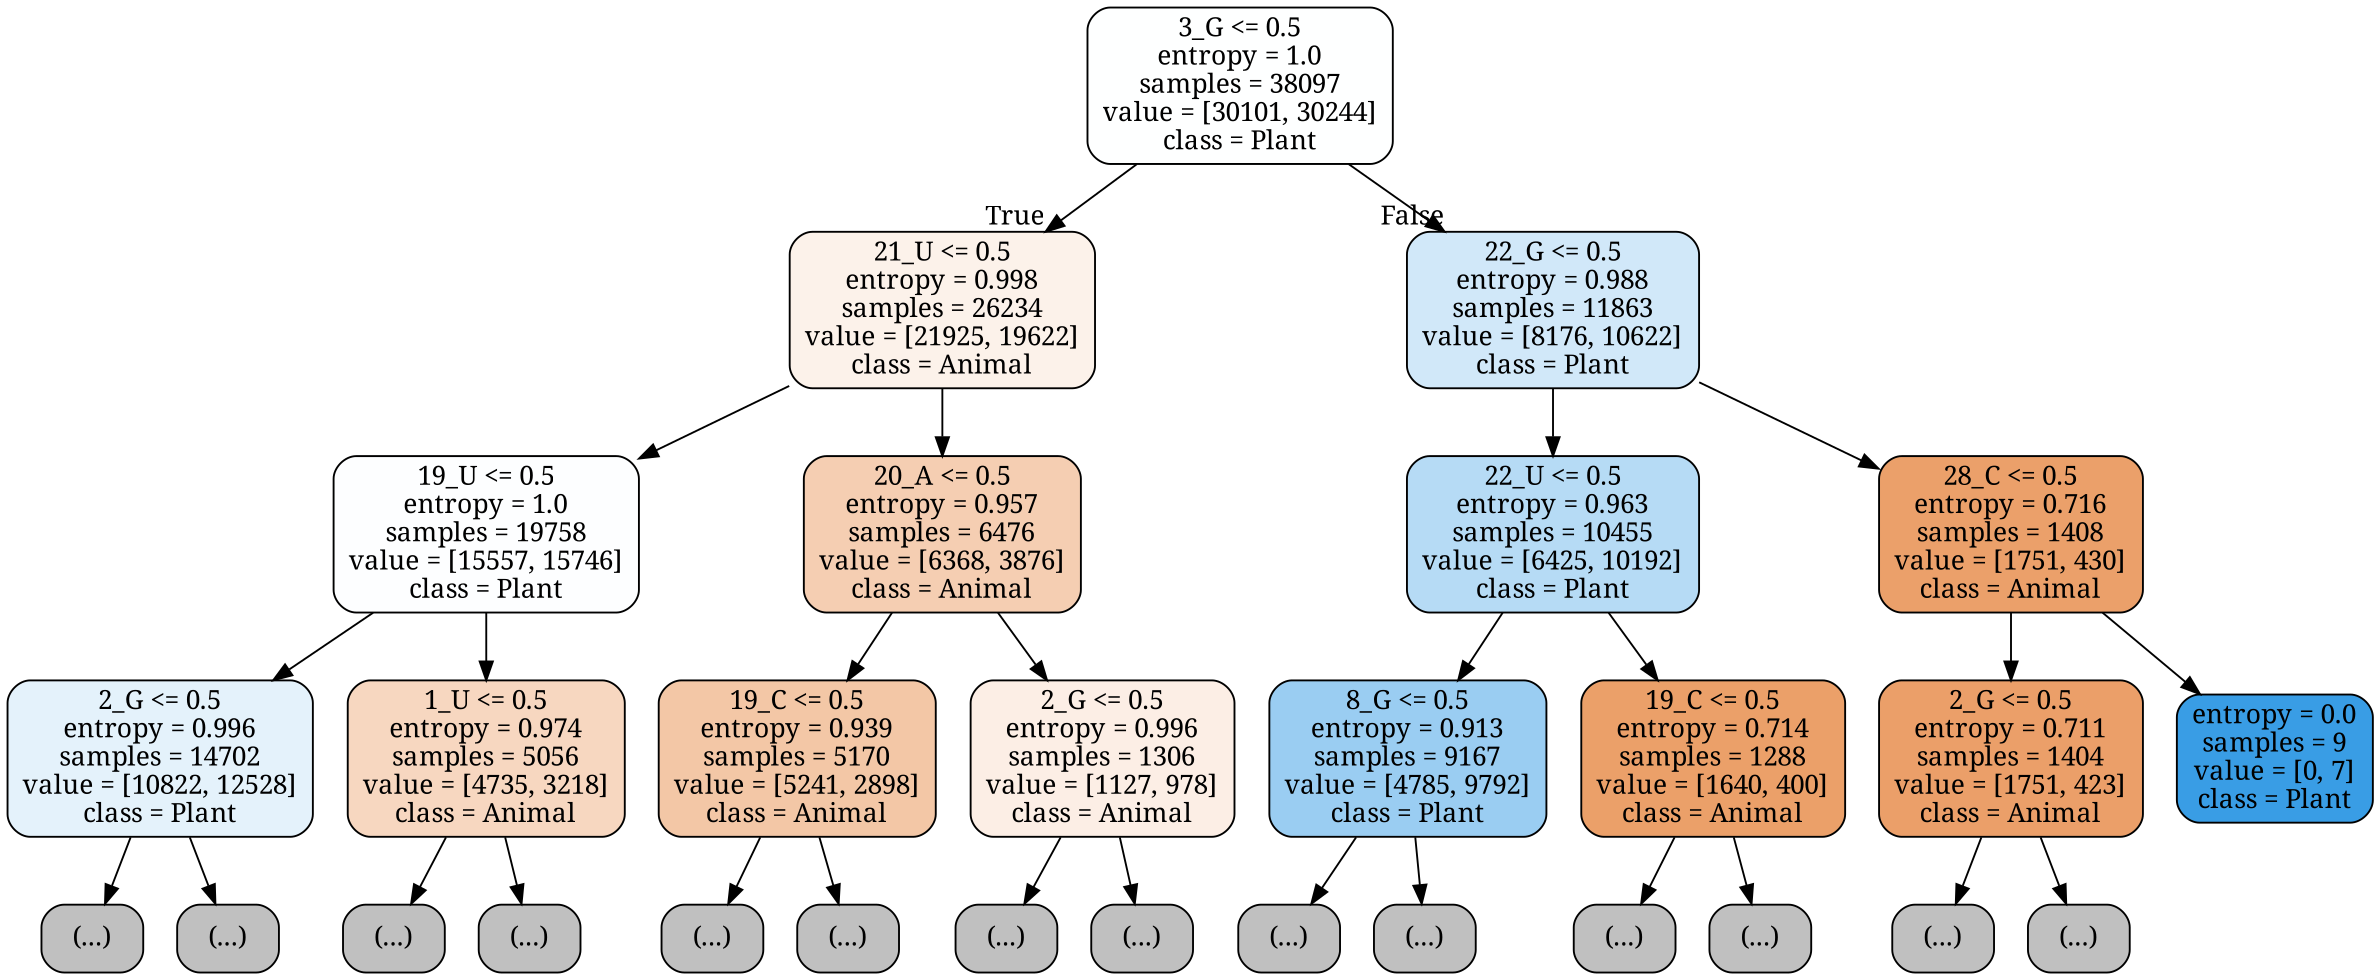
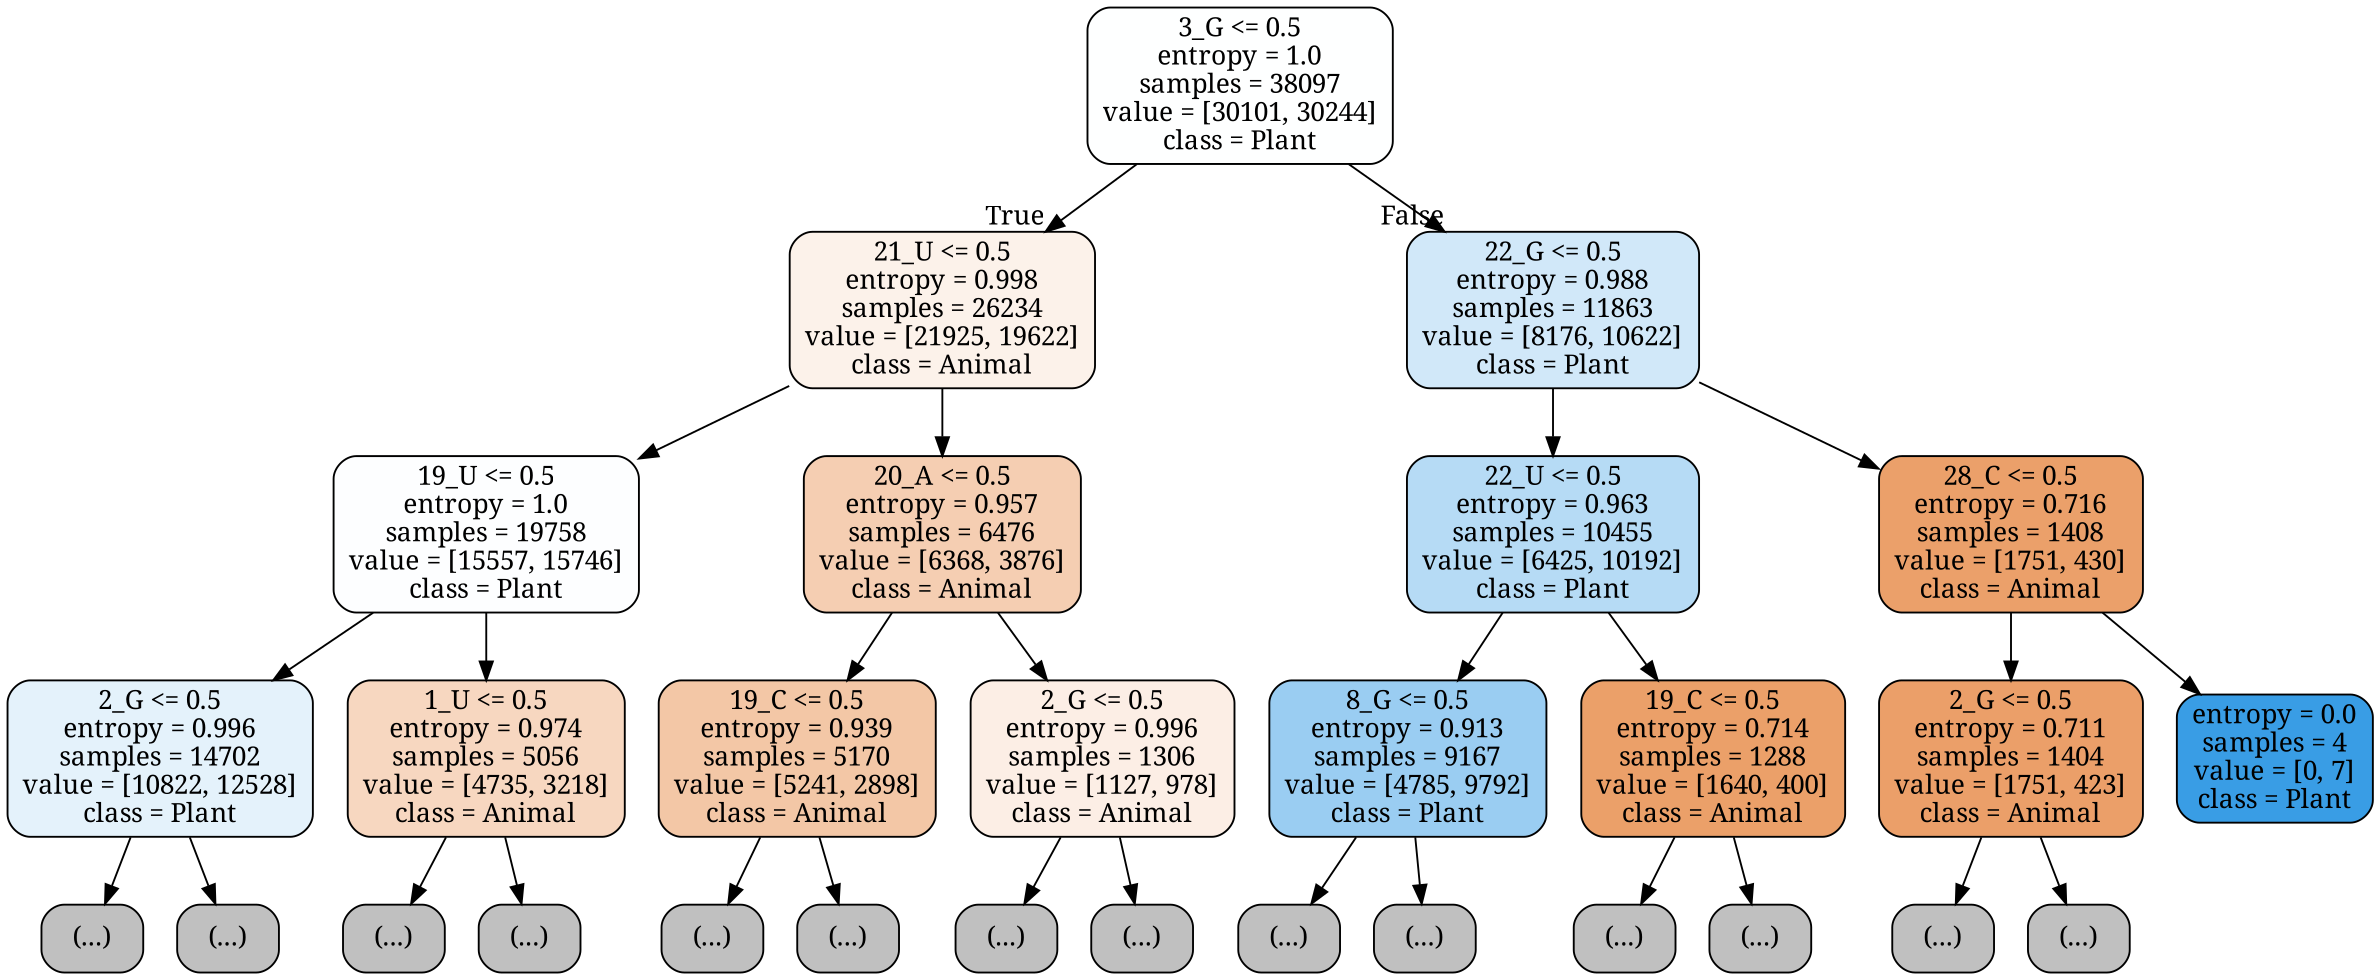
(2275, 759) -> (2275, 759)
